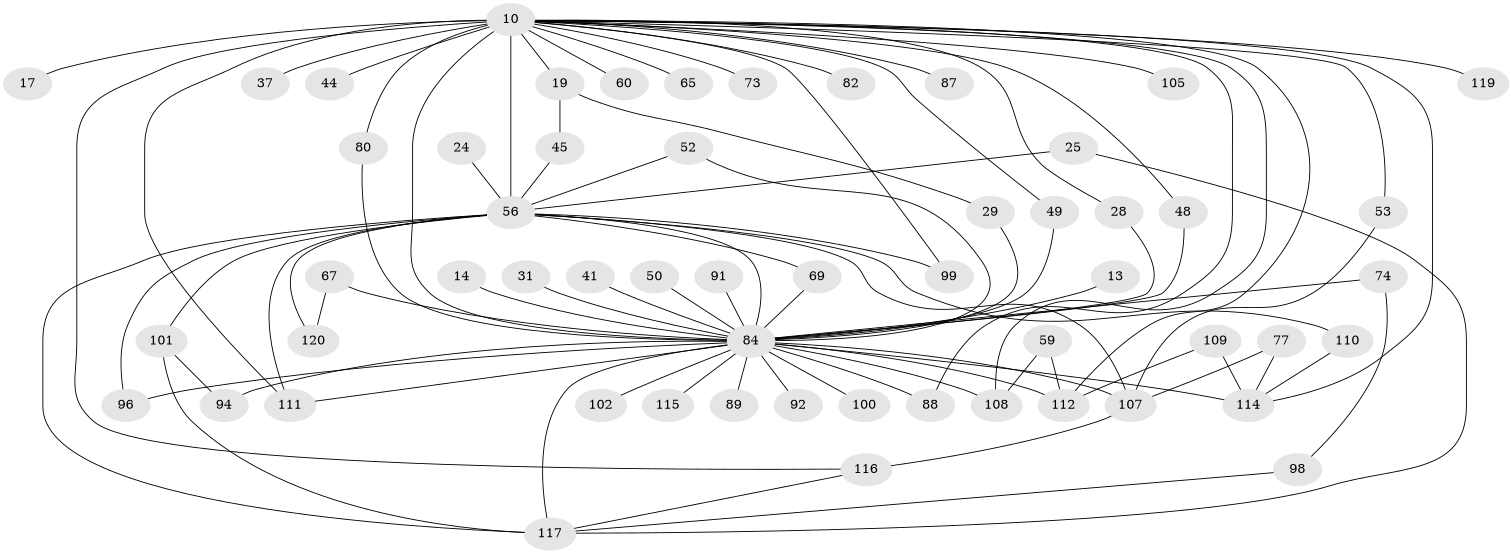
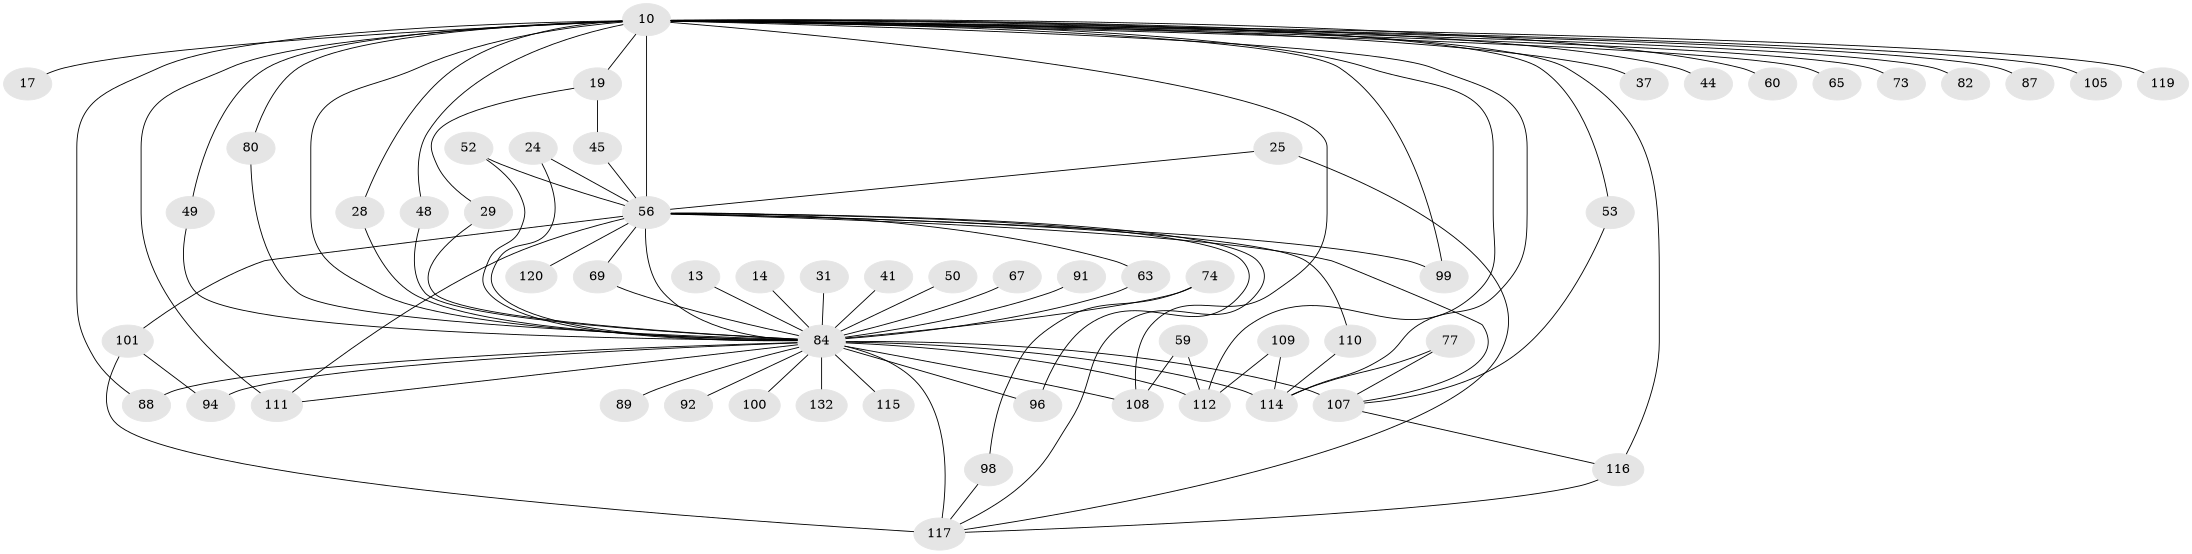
none -> (1146, 277)
none -> (497, 292)
(322, 309) -> none
(601, 405) -> (822, 405)
